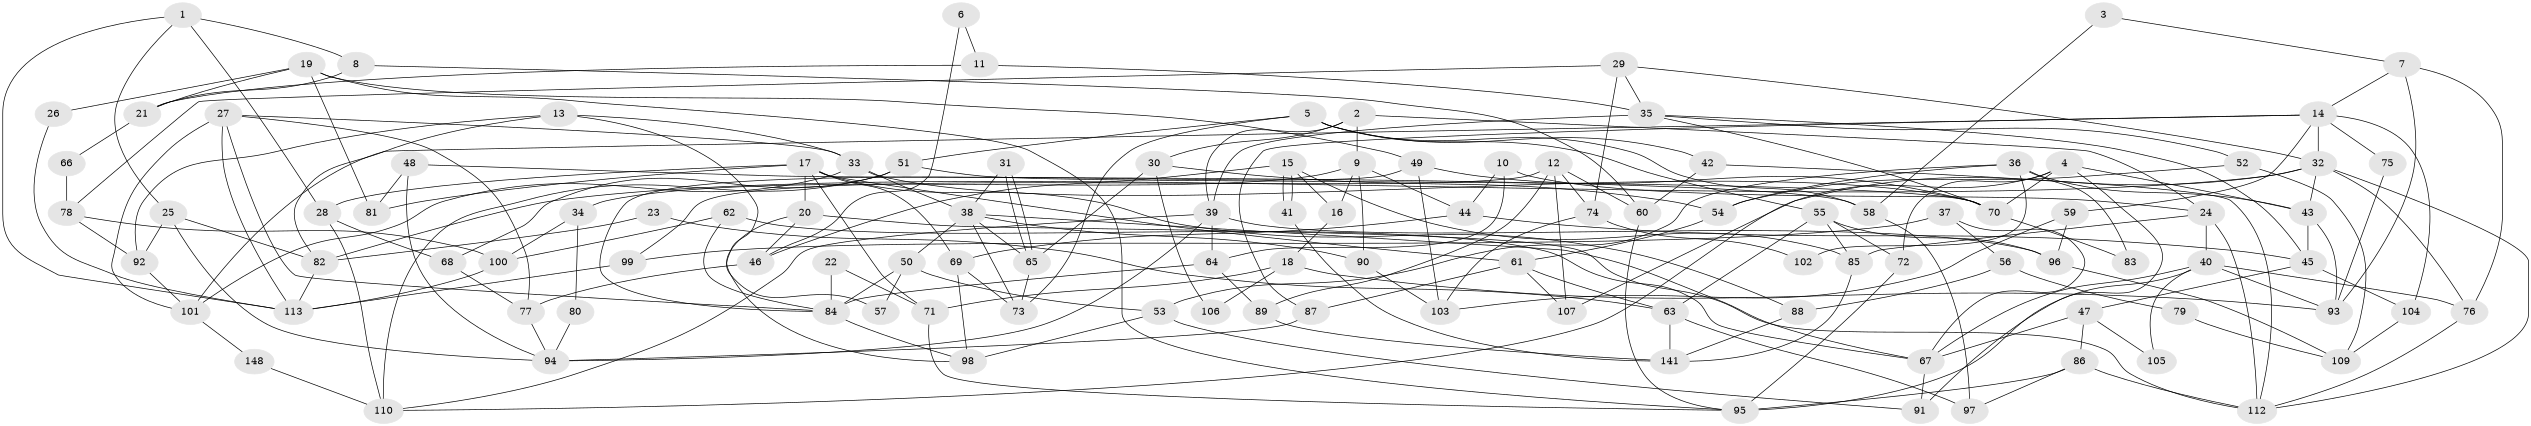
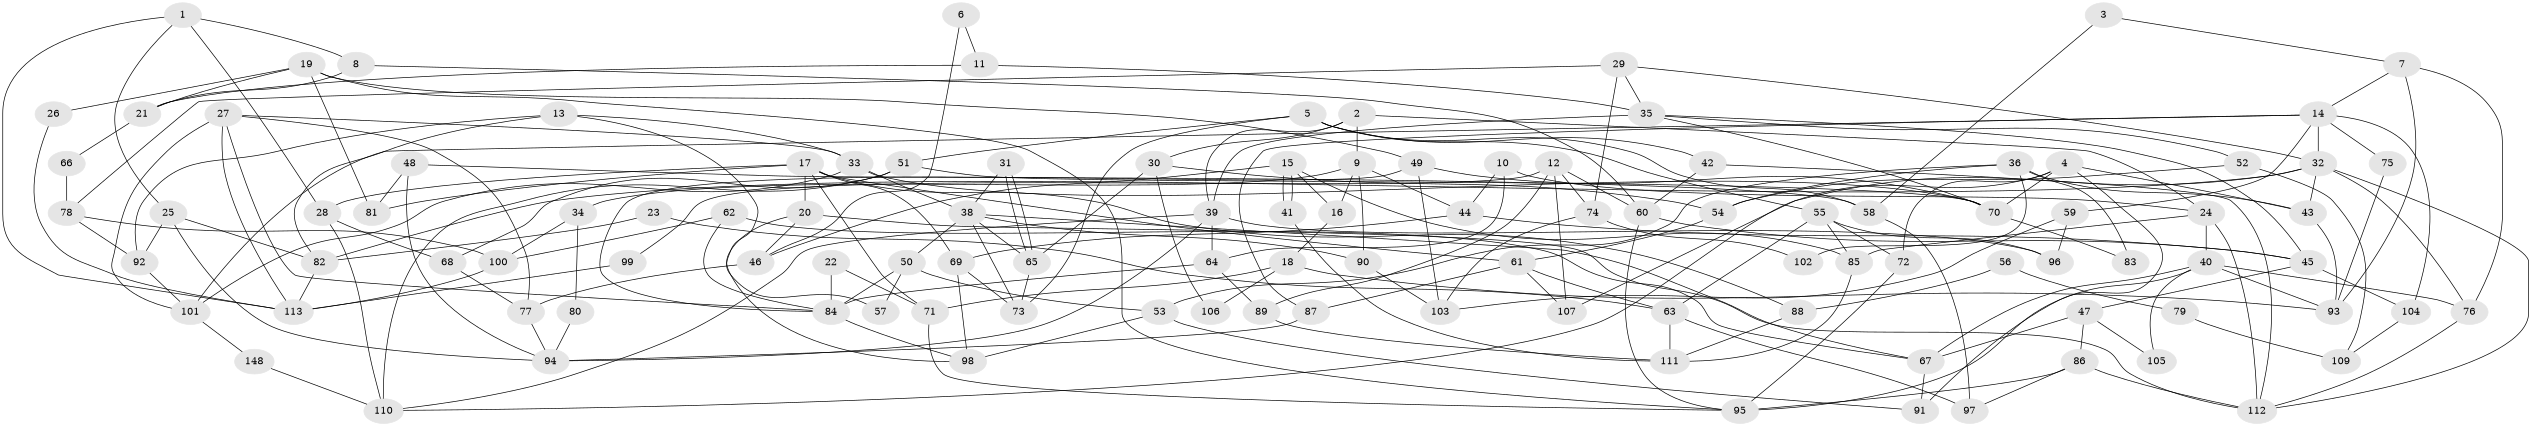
(1945, 213) -> none
(2308, 238) -> (1911, 241)
(2222, 306) -> none
(1670, 362) -> (1670, 362)
